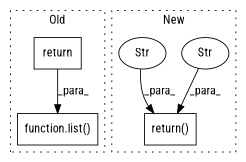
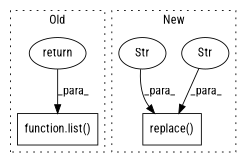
(58, 53) -> (58, 53)
(170, 129) -> (172, 129)
